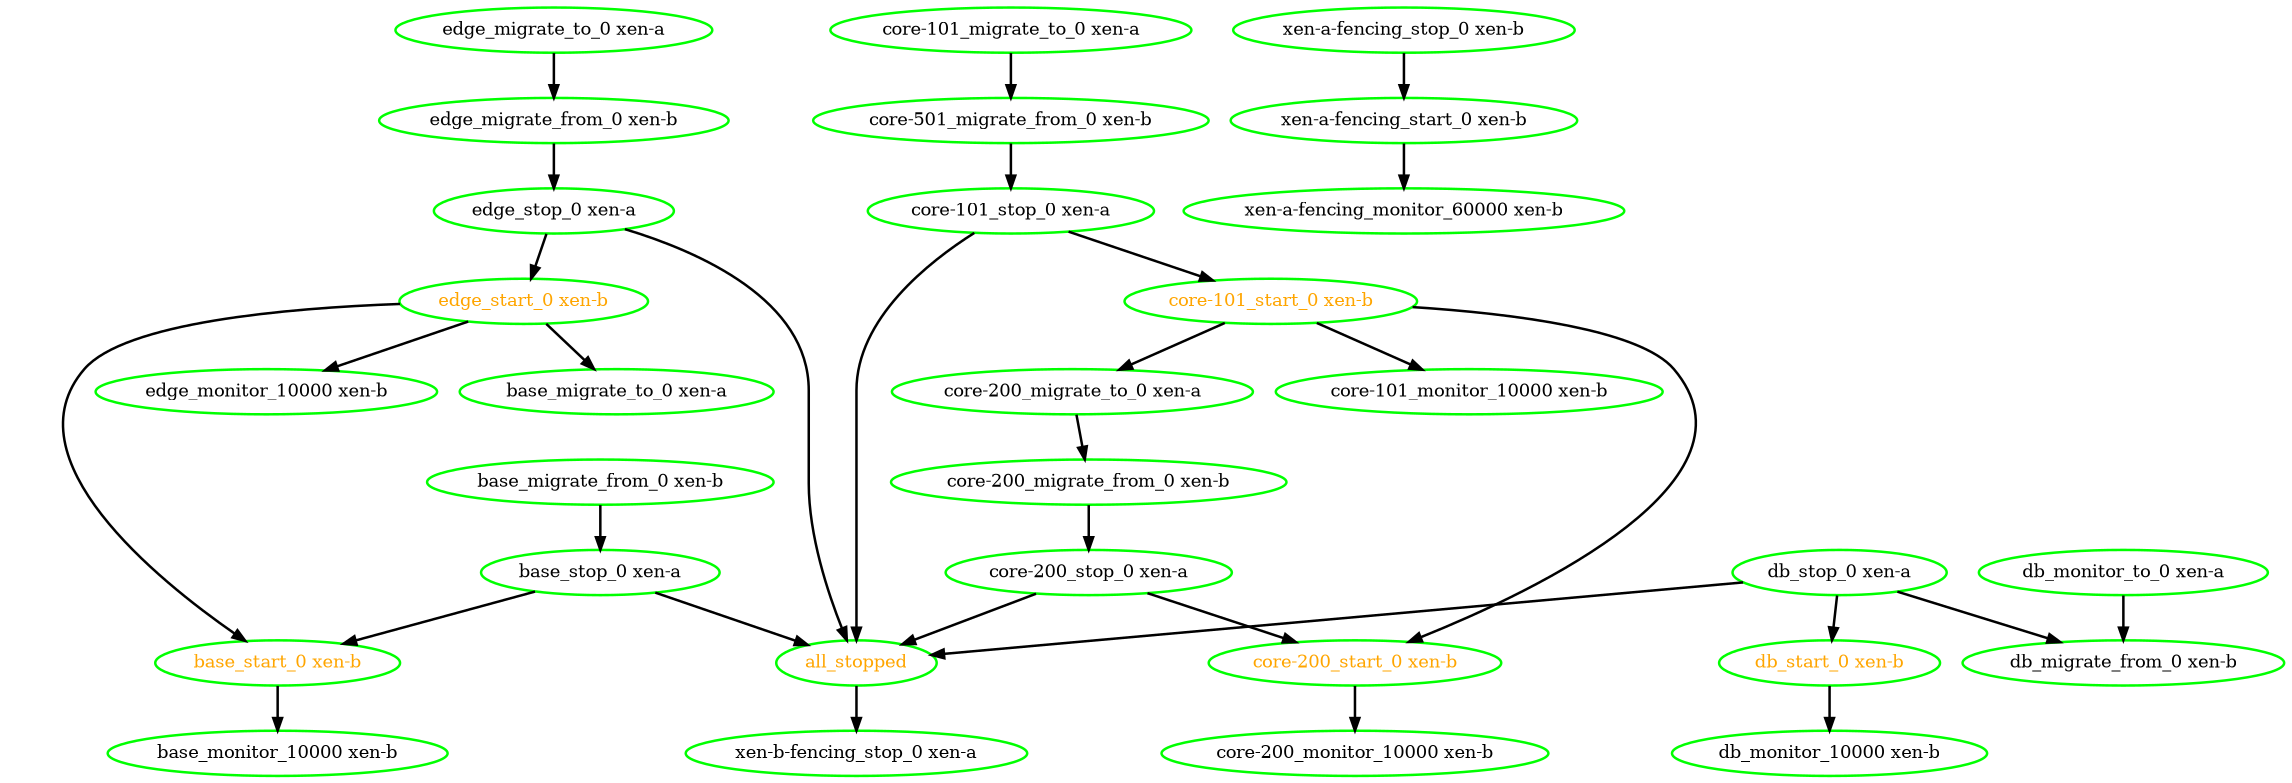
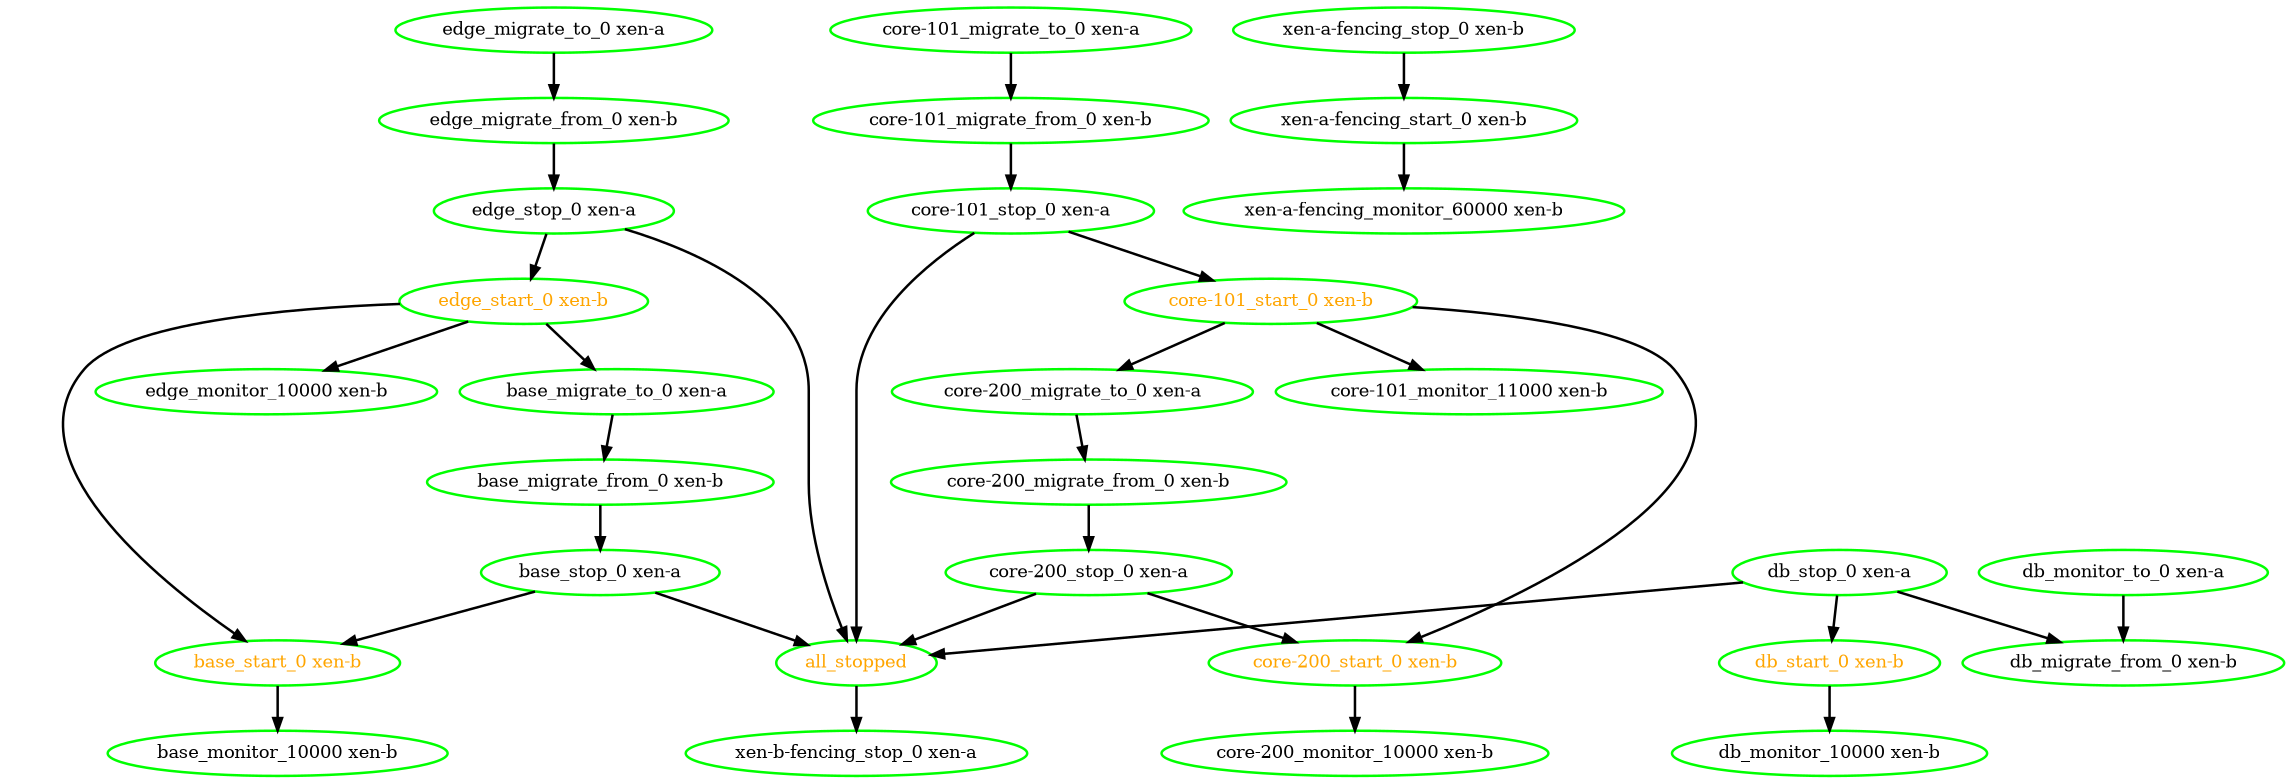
(1011, 121) -> (1011, 121)
(1469, 392) -> (1469, 392)
none -> (610, 431)
